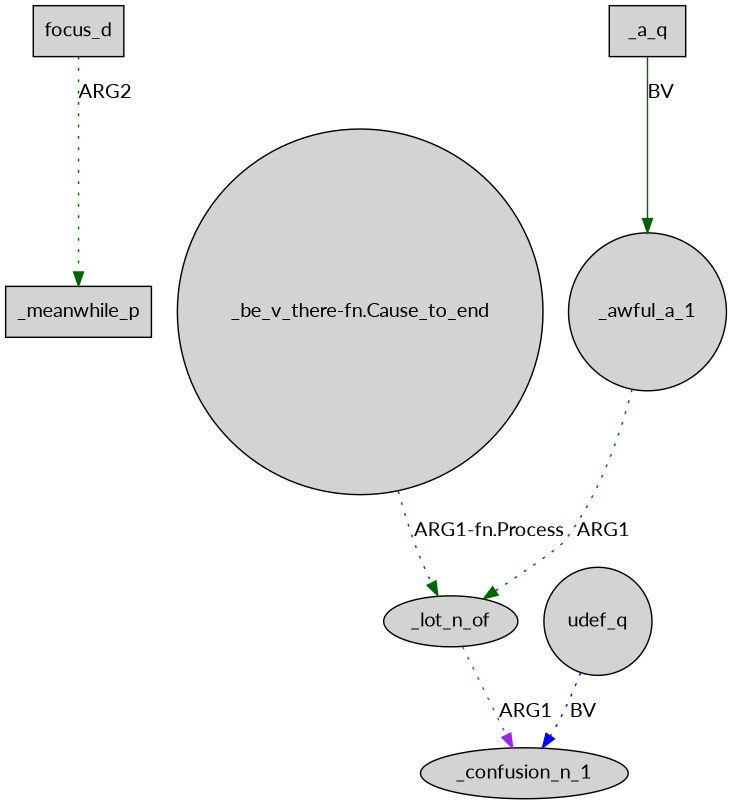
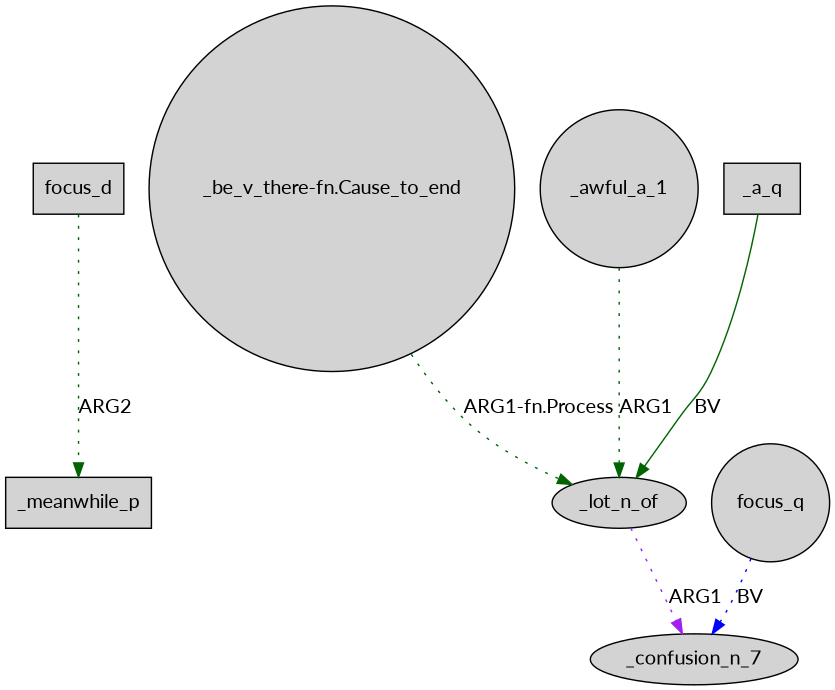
(647, 138) -> (721, 349)
(598, 621) -> (771, 503)
(524, 773) -> (694, 659)
